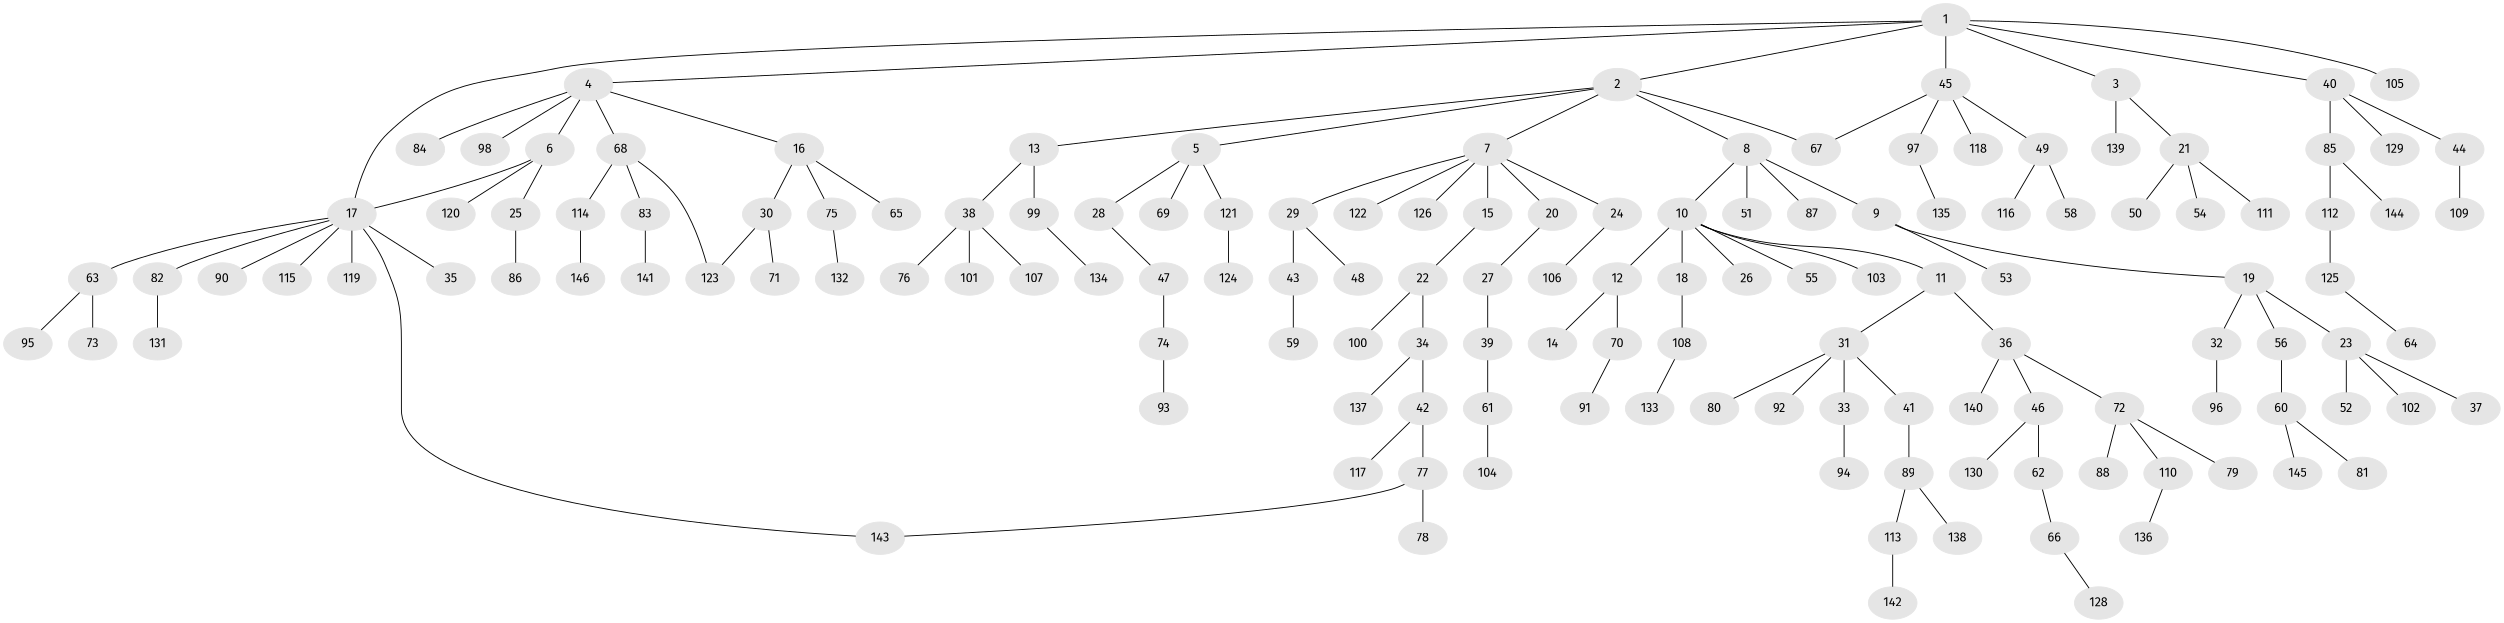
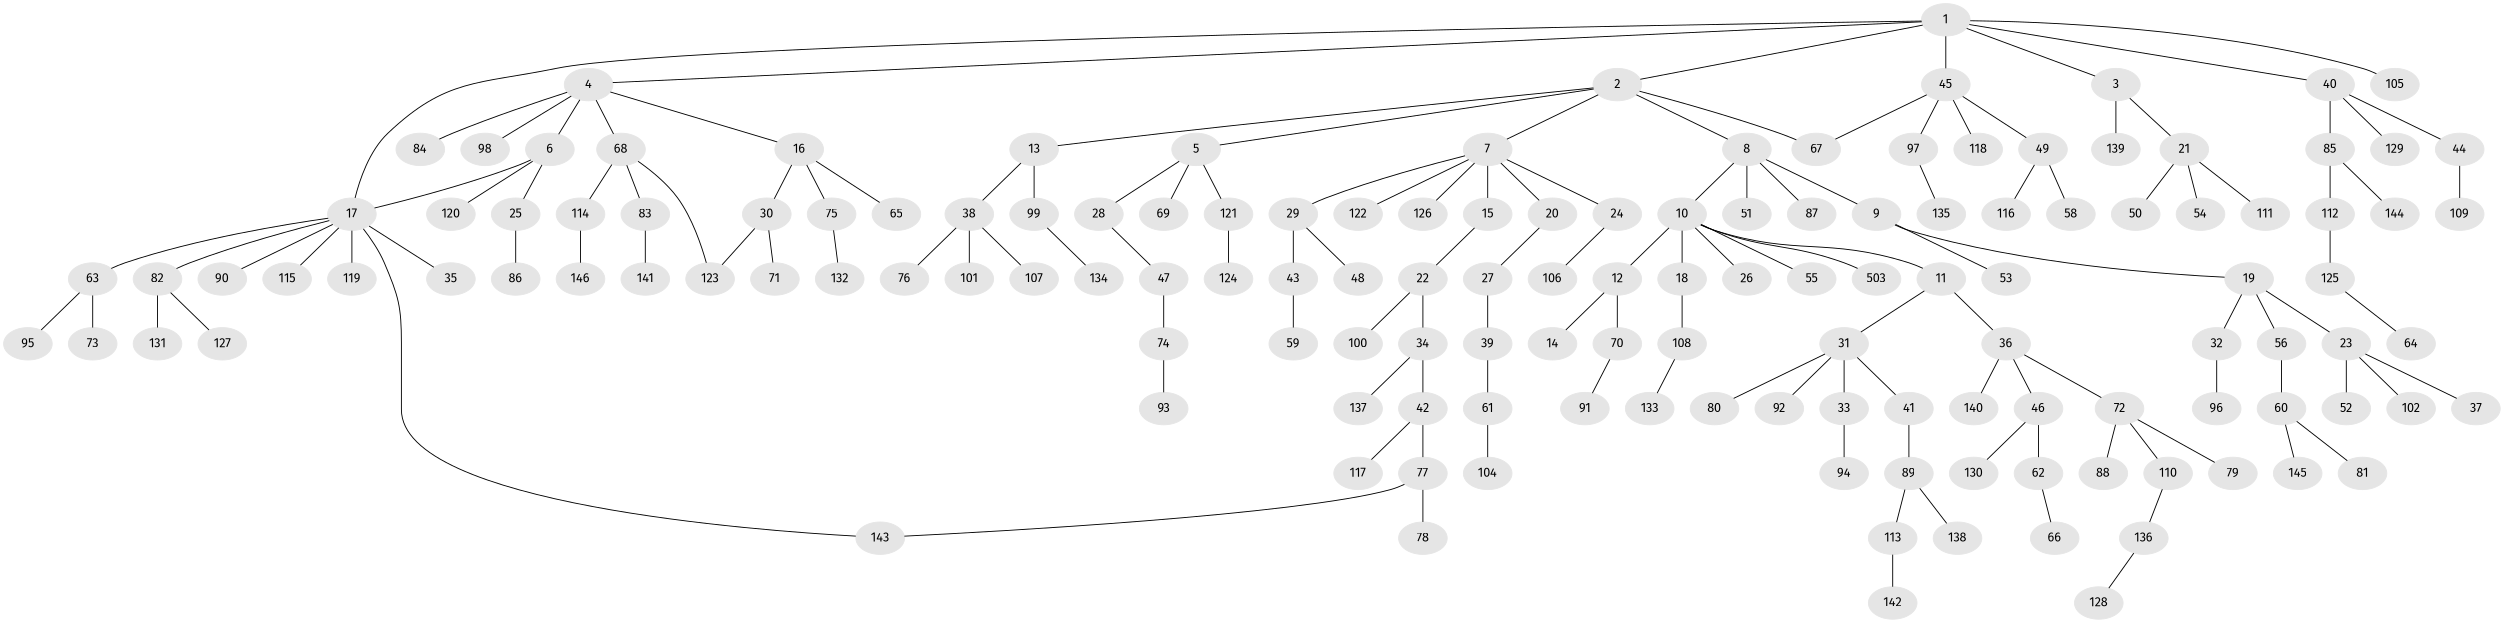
(1876, 279) -> (1876, 279)
none -> (222, 344)
(2077, 571) -> (2121, 571)
